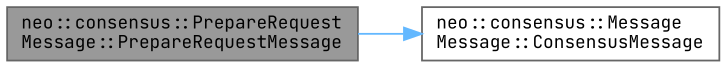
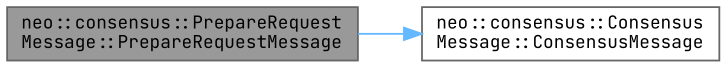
(571, 34) -> (571, 34)
